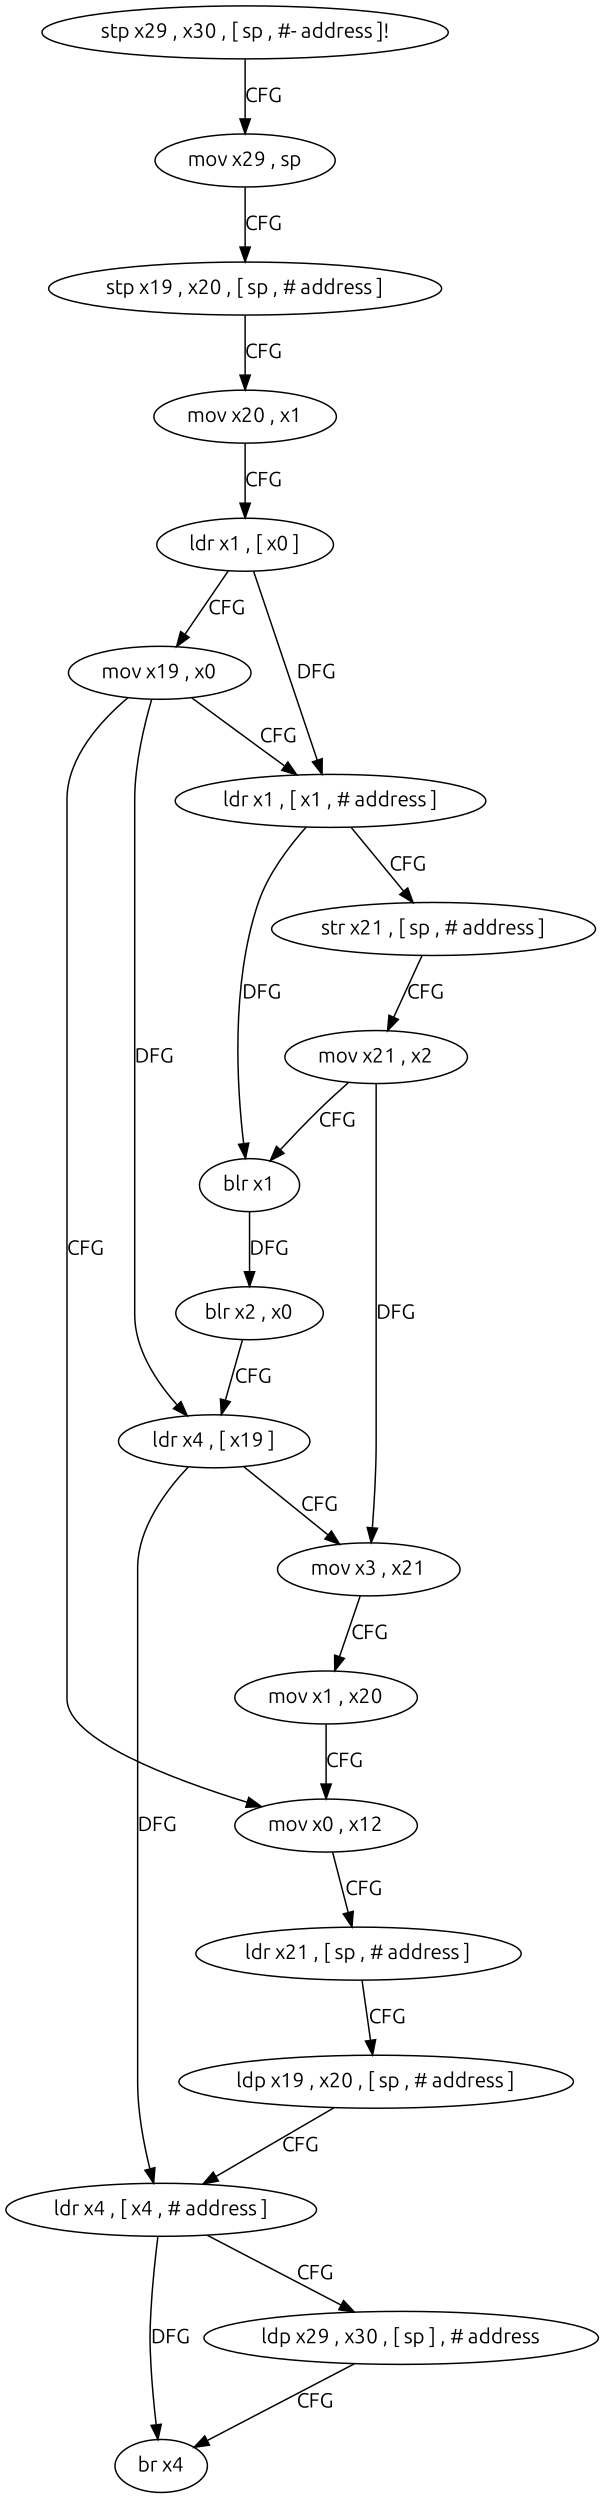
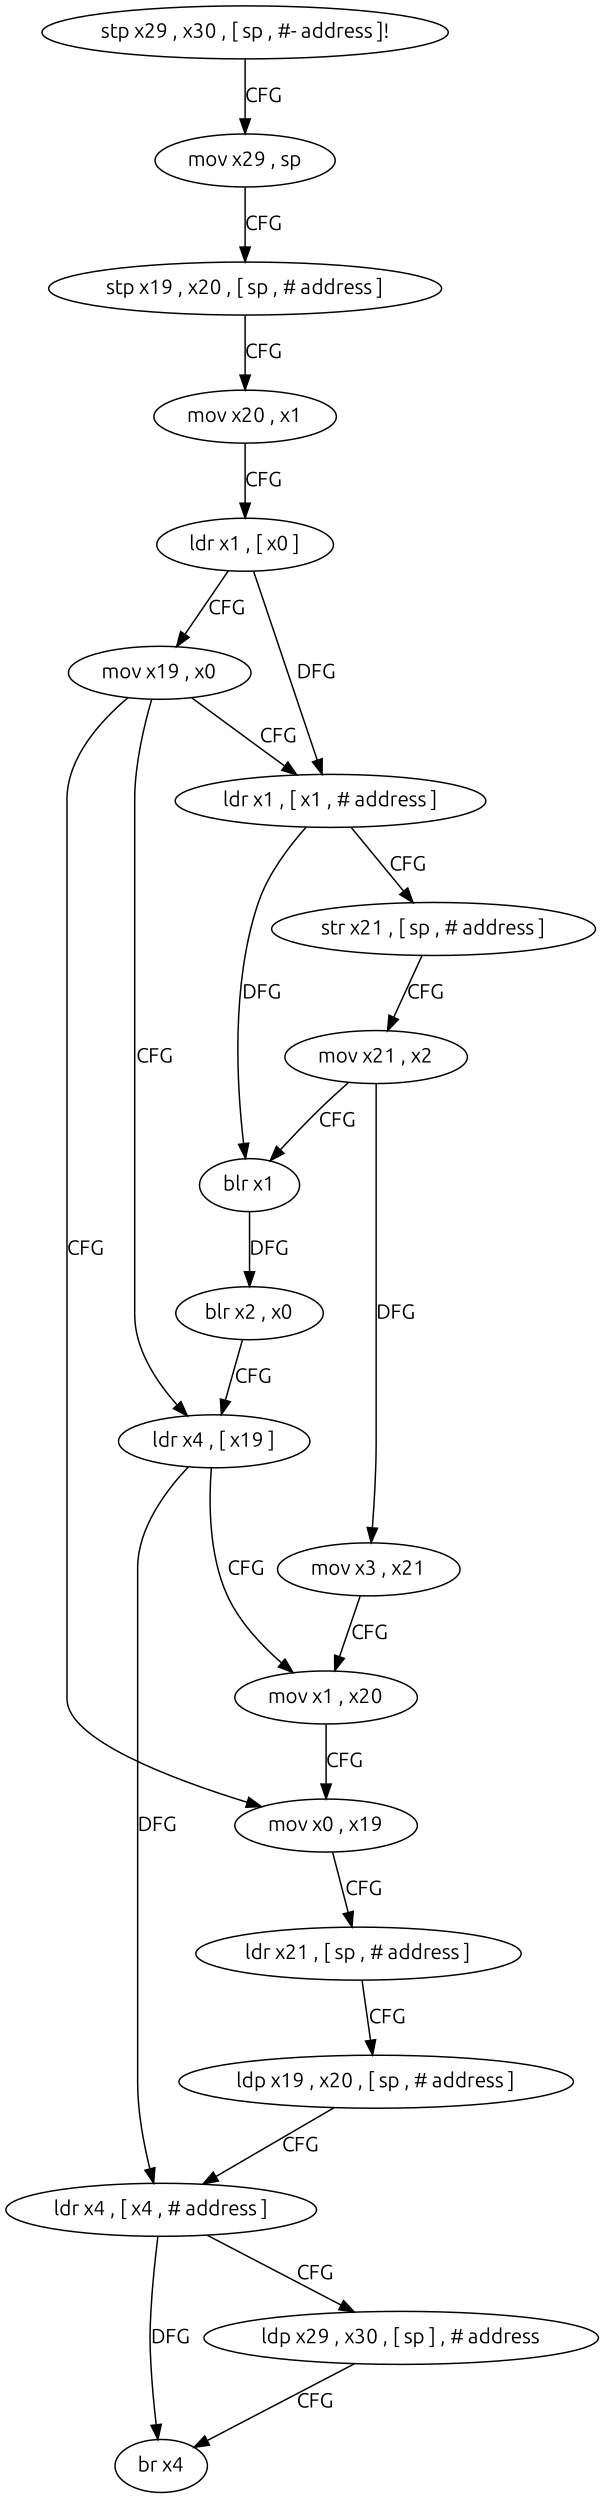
(155, 1057) -> (155, 1057)
(286, 1501) -> (220, 1575)
(326, 1826) -> (326, 1826)
